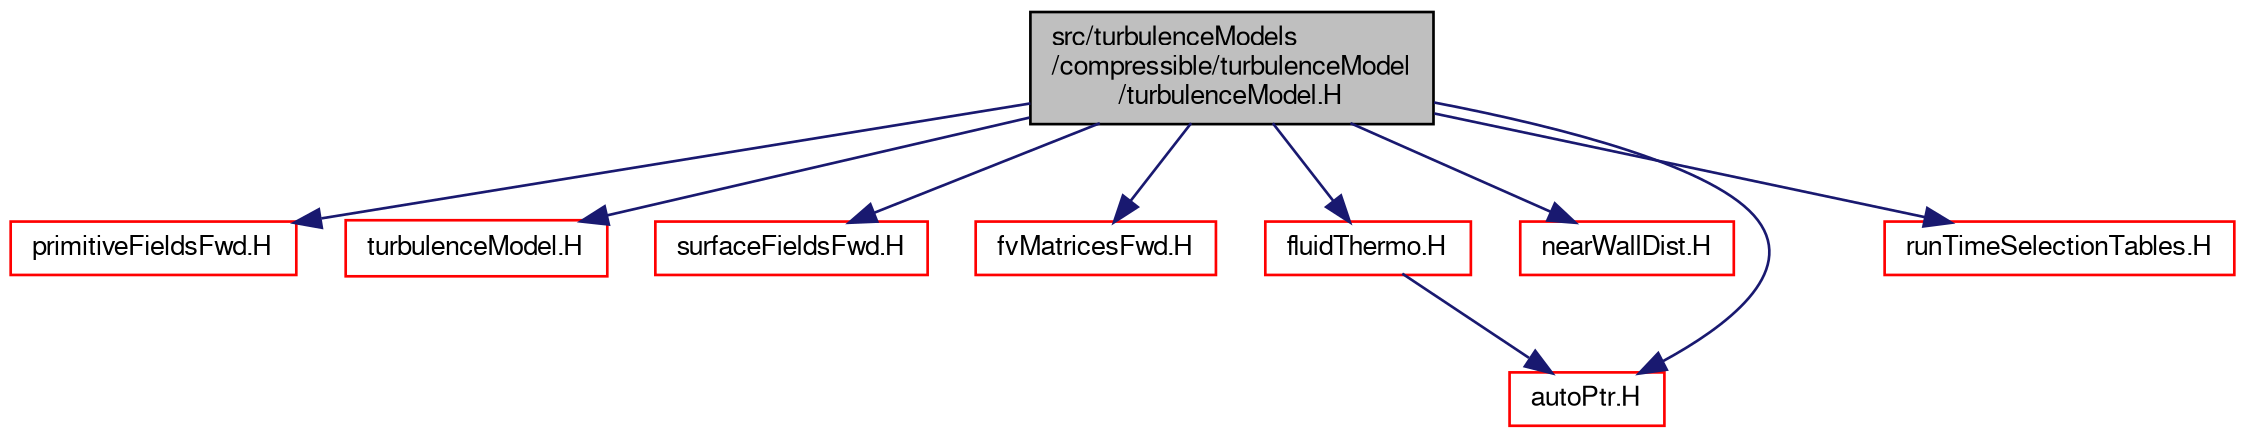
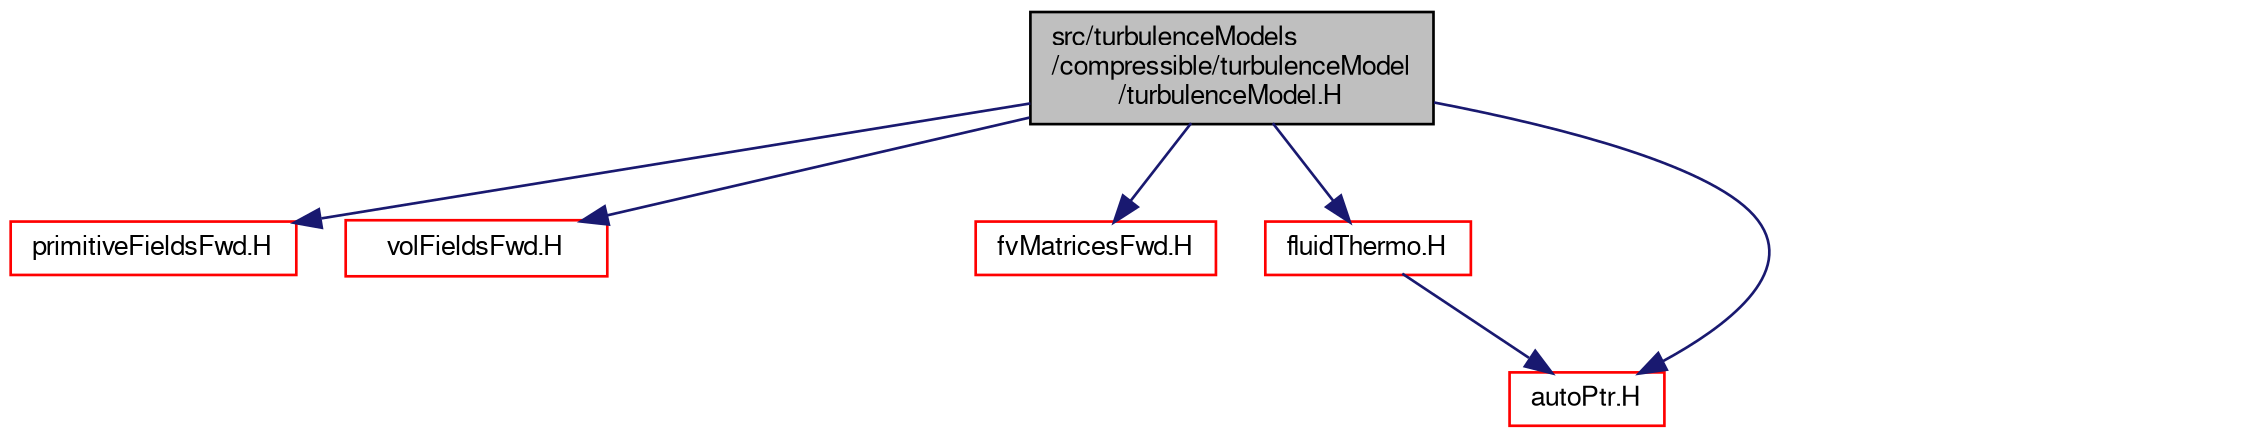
(476, 248) -> (476, 248)
(791, 248) -> none
(1627, 248) -> none
(2059, 248) -> none
